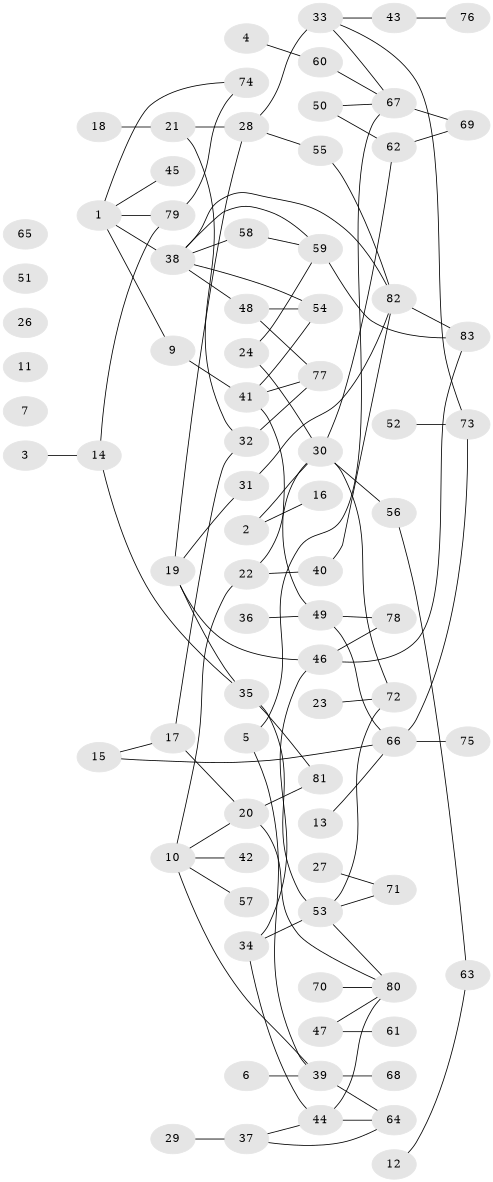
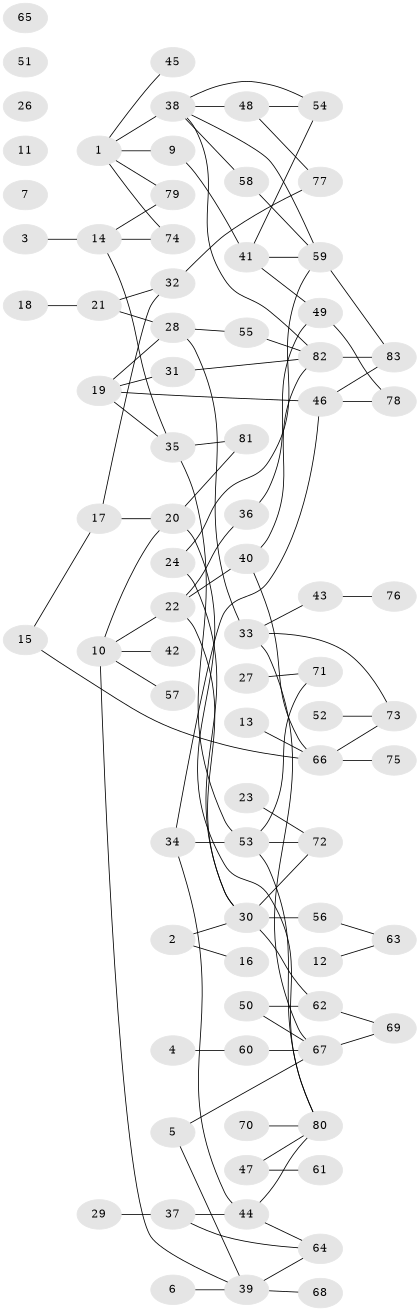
(210, 149) -> (136, 239)
(284, 387) -> (284, 257)
none -> (211, 559)
(357, 678) -> (278, 662)
